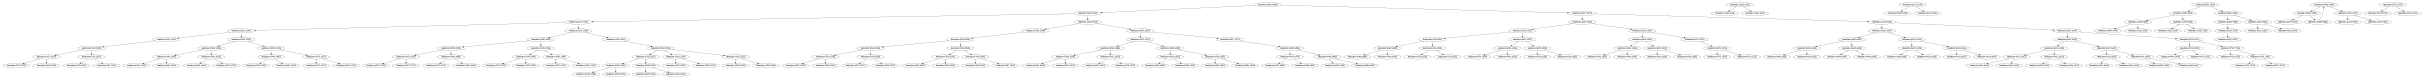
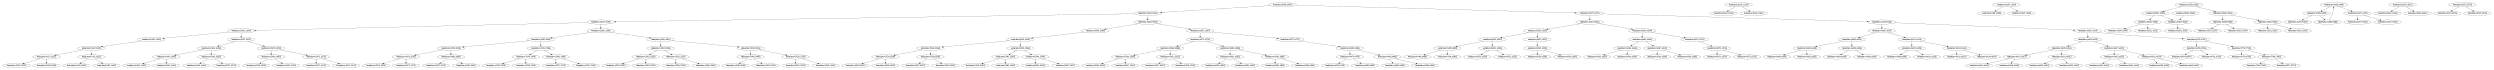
(2176, 26) -> (2182, 17)
(2228, 35) -> (2216, 26)
(1515, 44) -> none
(654, 52) -> (705, 44)
